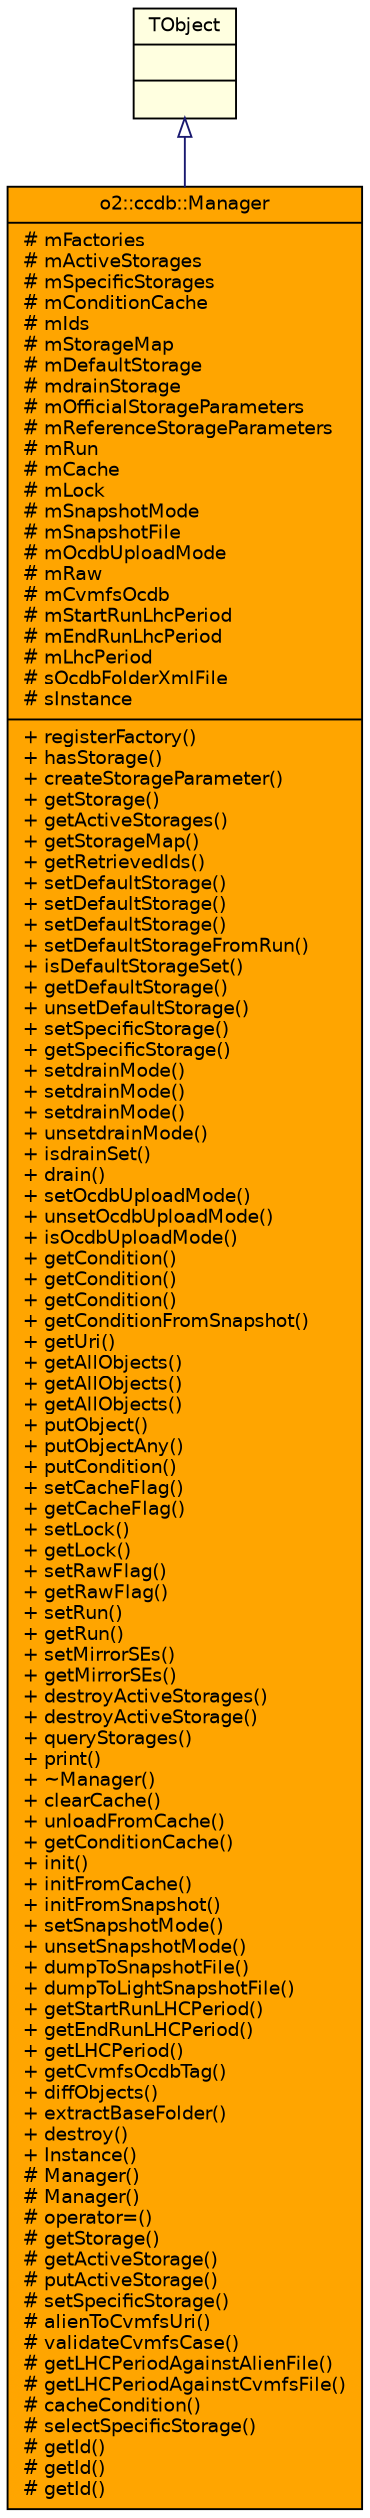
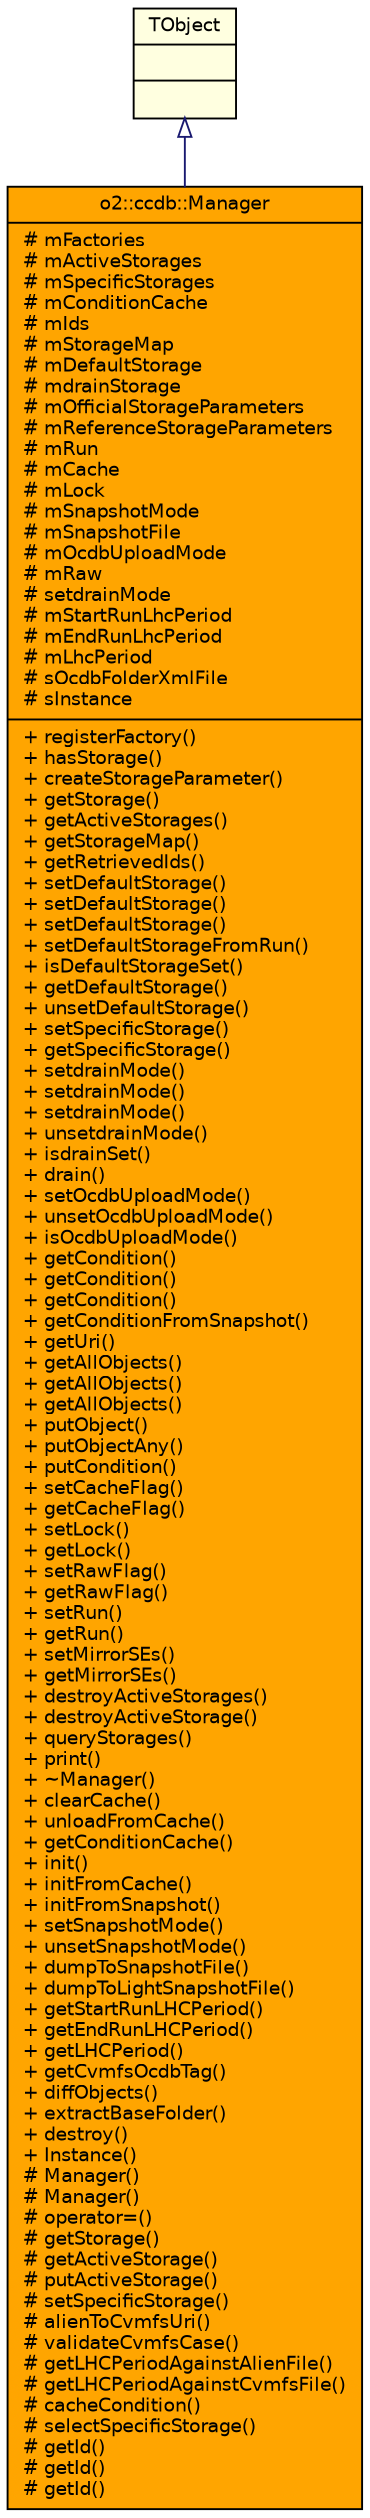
(97, 595) -> (98, 595)
